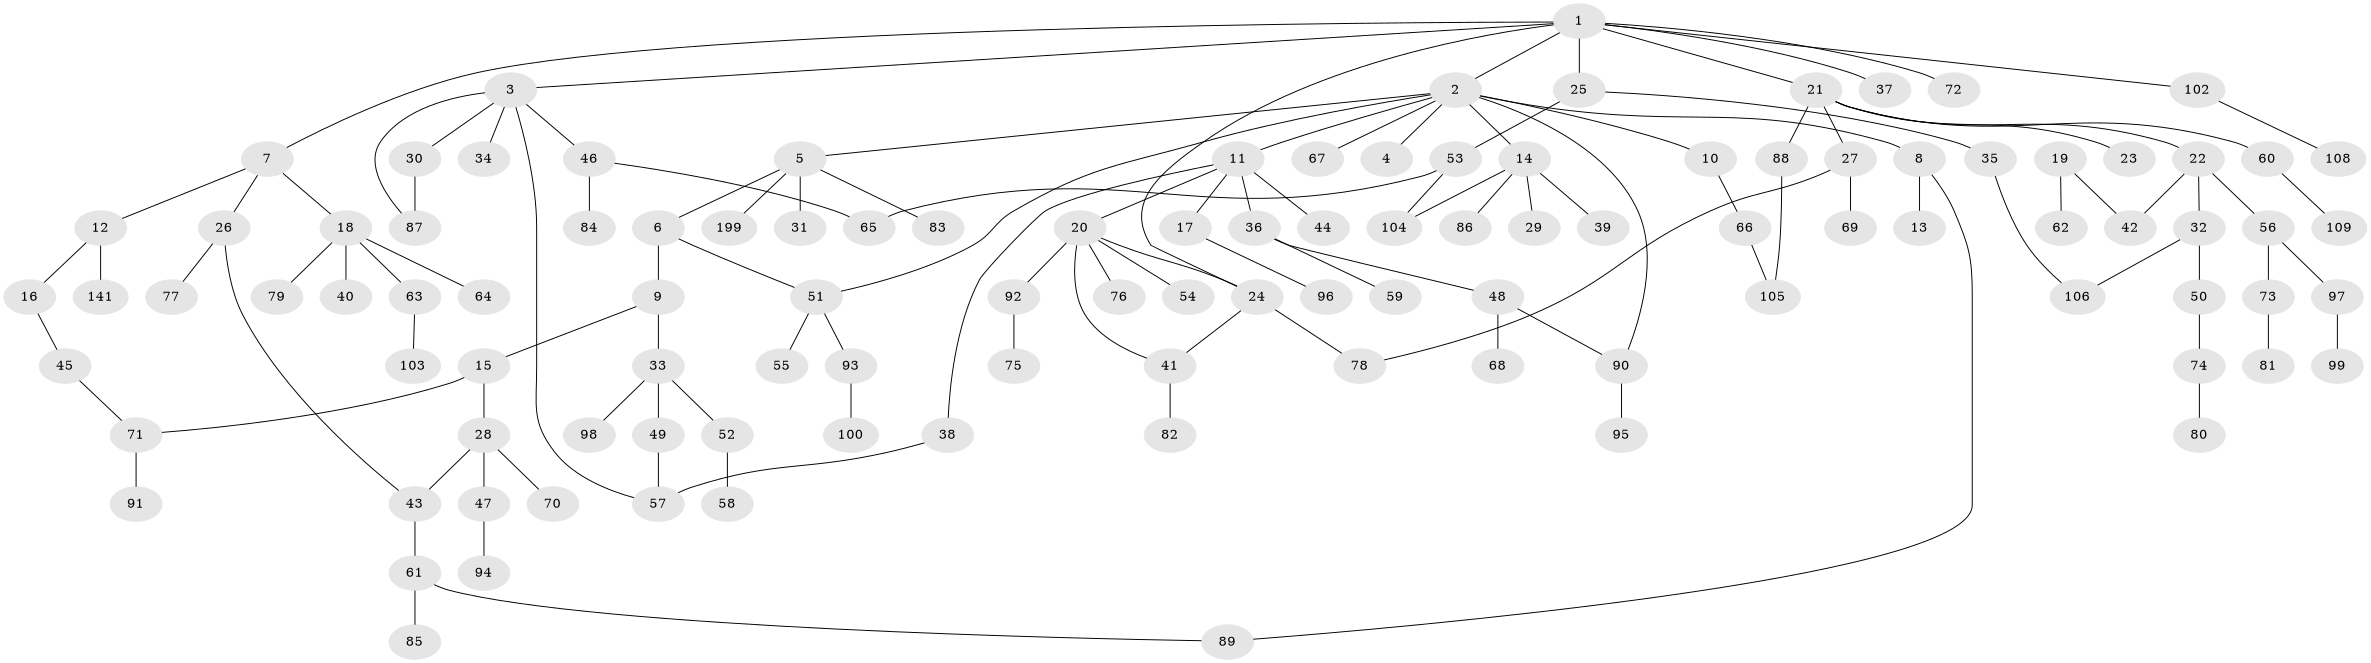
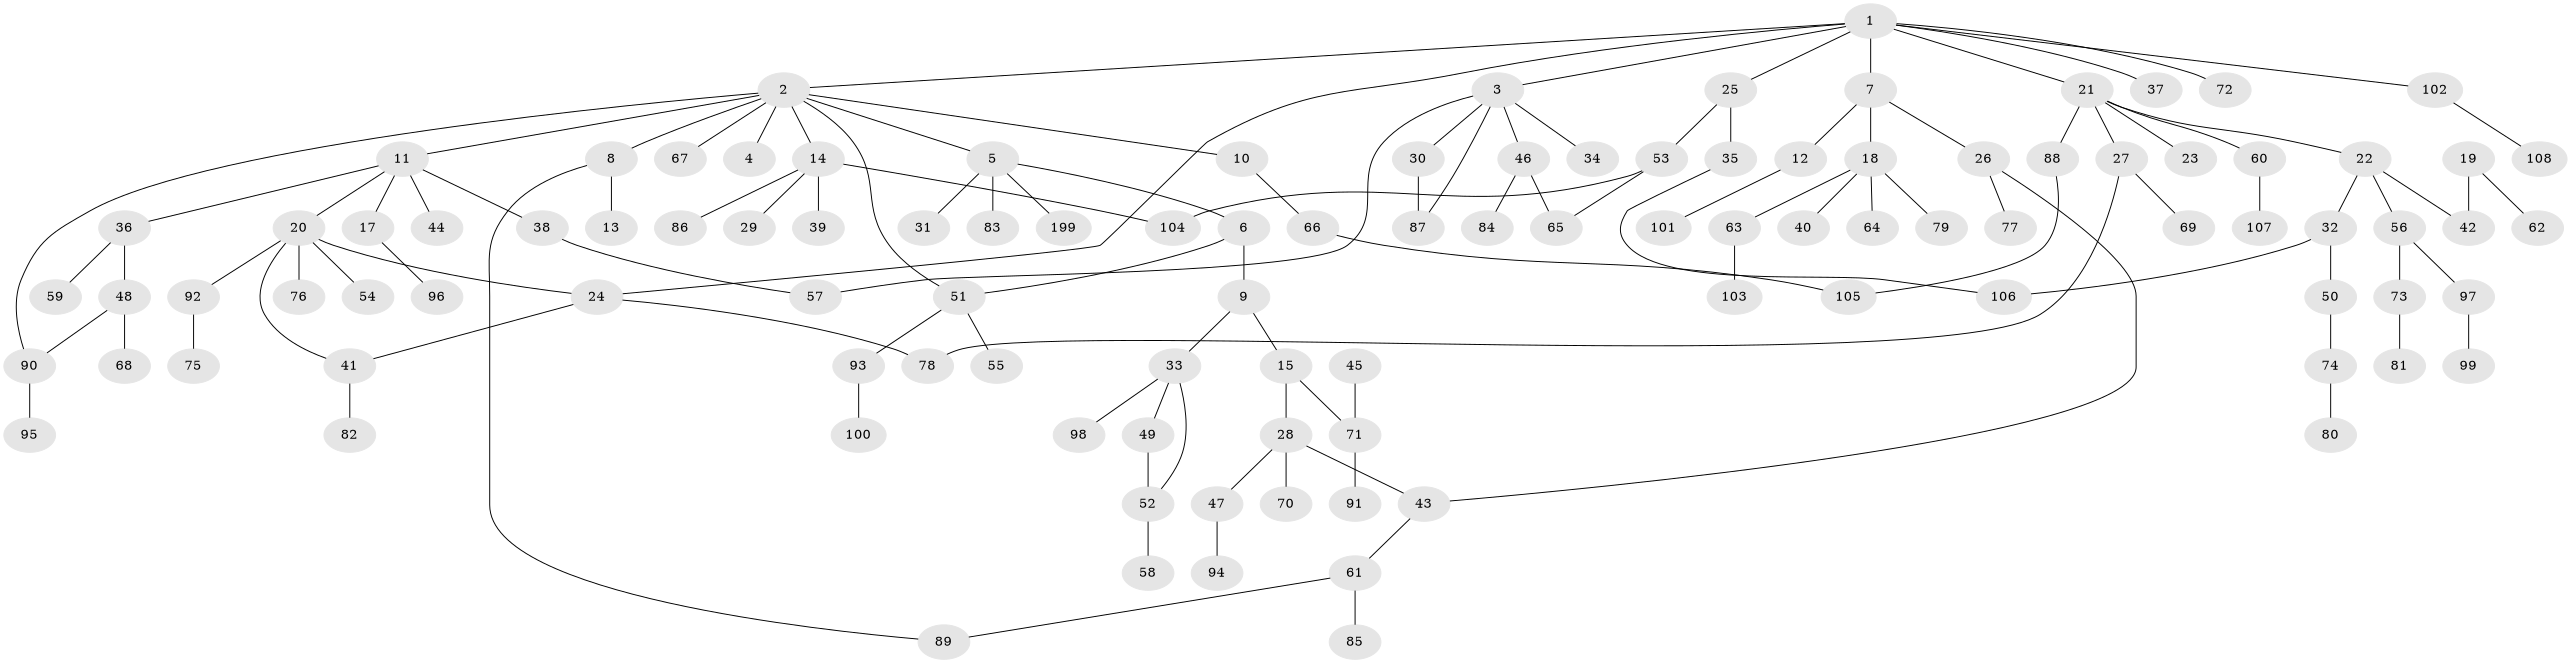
(2339, 228) -> (2260, 228)
(30, 297) -> none
(101, 297) -> (1664, 228)
(658, 470) -> (1148, 470)
